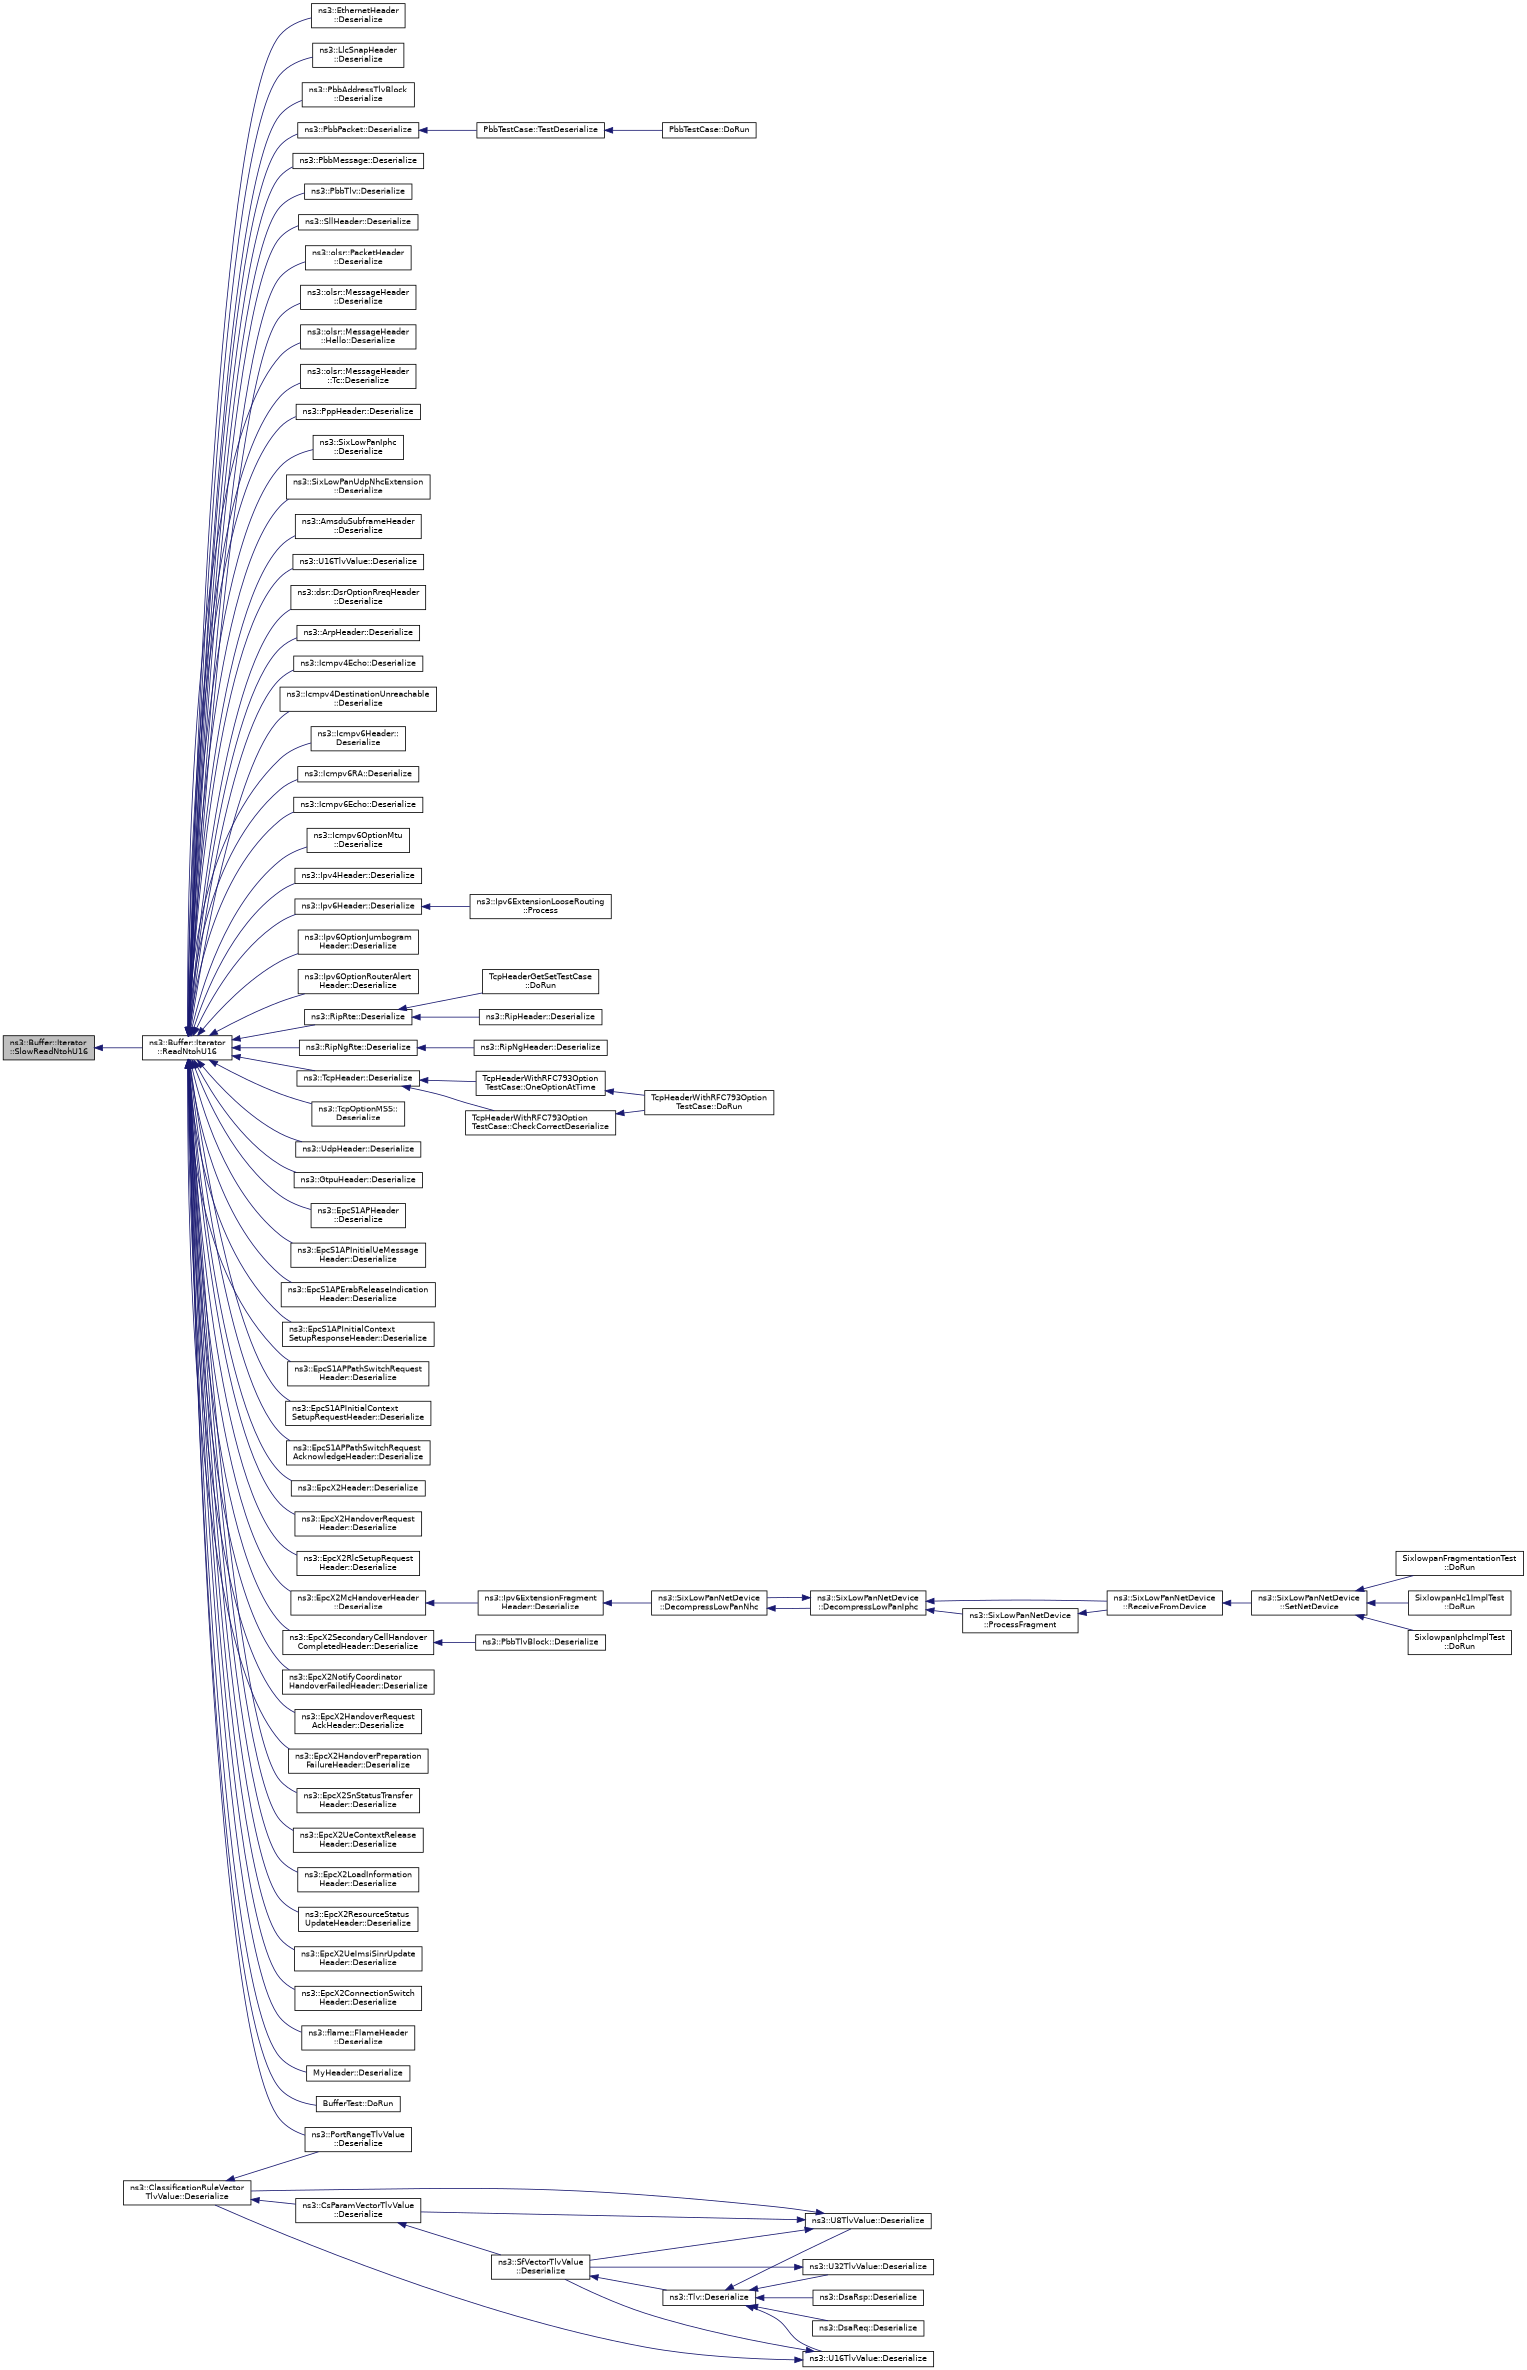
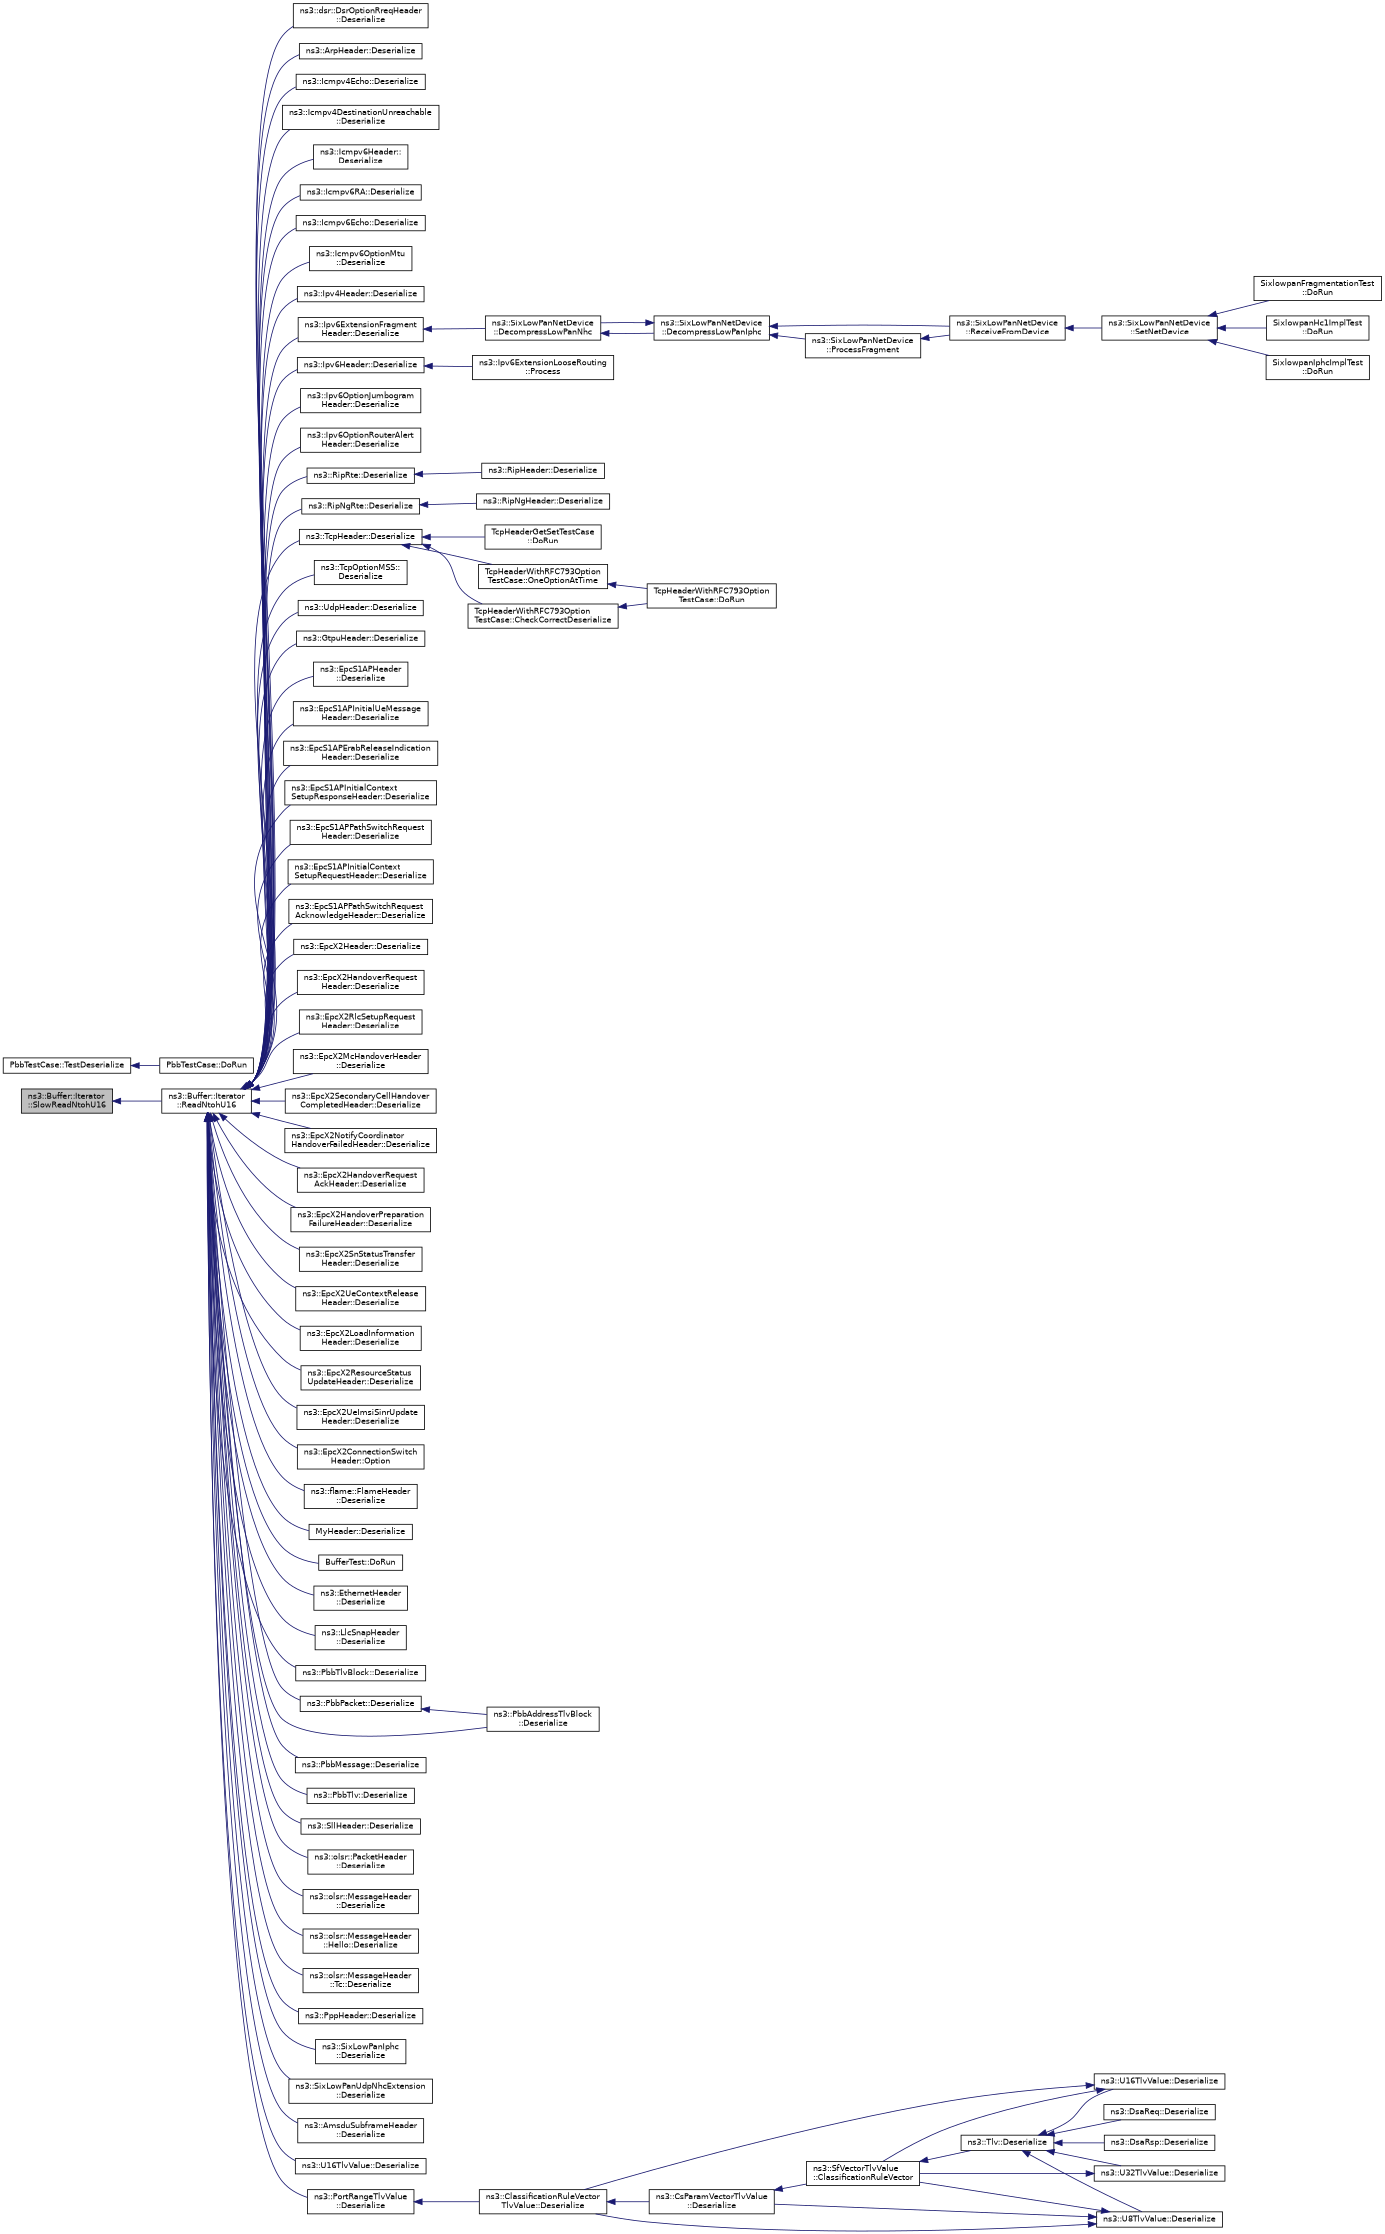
(452, 130) -> (458, 1712)
(444, 1000) -> (458, 537)
(456, 1603) -> (266, 707)
(459, 1643) -> (217, 1403)
(358, 1998) -> (361, 1457)
(276, 2165) -> (451, 2202)
(541, 2267) -> (863, 2174)
